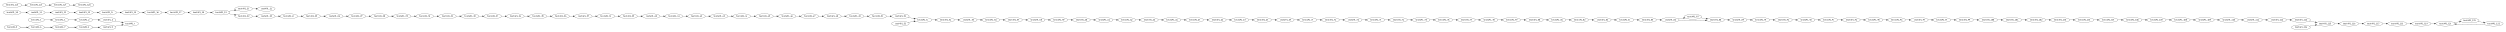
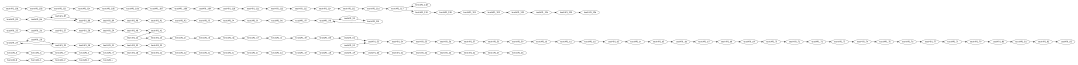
(232, 14) -> (409, 53)
(345, 16) -> (37, 44)
(515, 16) -> none
(685, 16) -> (144, 35)
(1625, 20) -> none
(1999, 20) -> (349, 22)
(2312, 22) -> (312, 9)
(2409, 24) -> (409, 11)
(2470, 24) -> (505, 13)
(118, 26) -> (119, 53)
